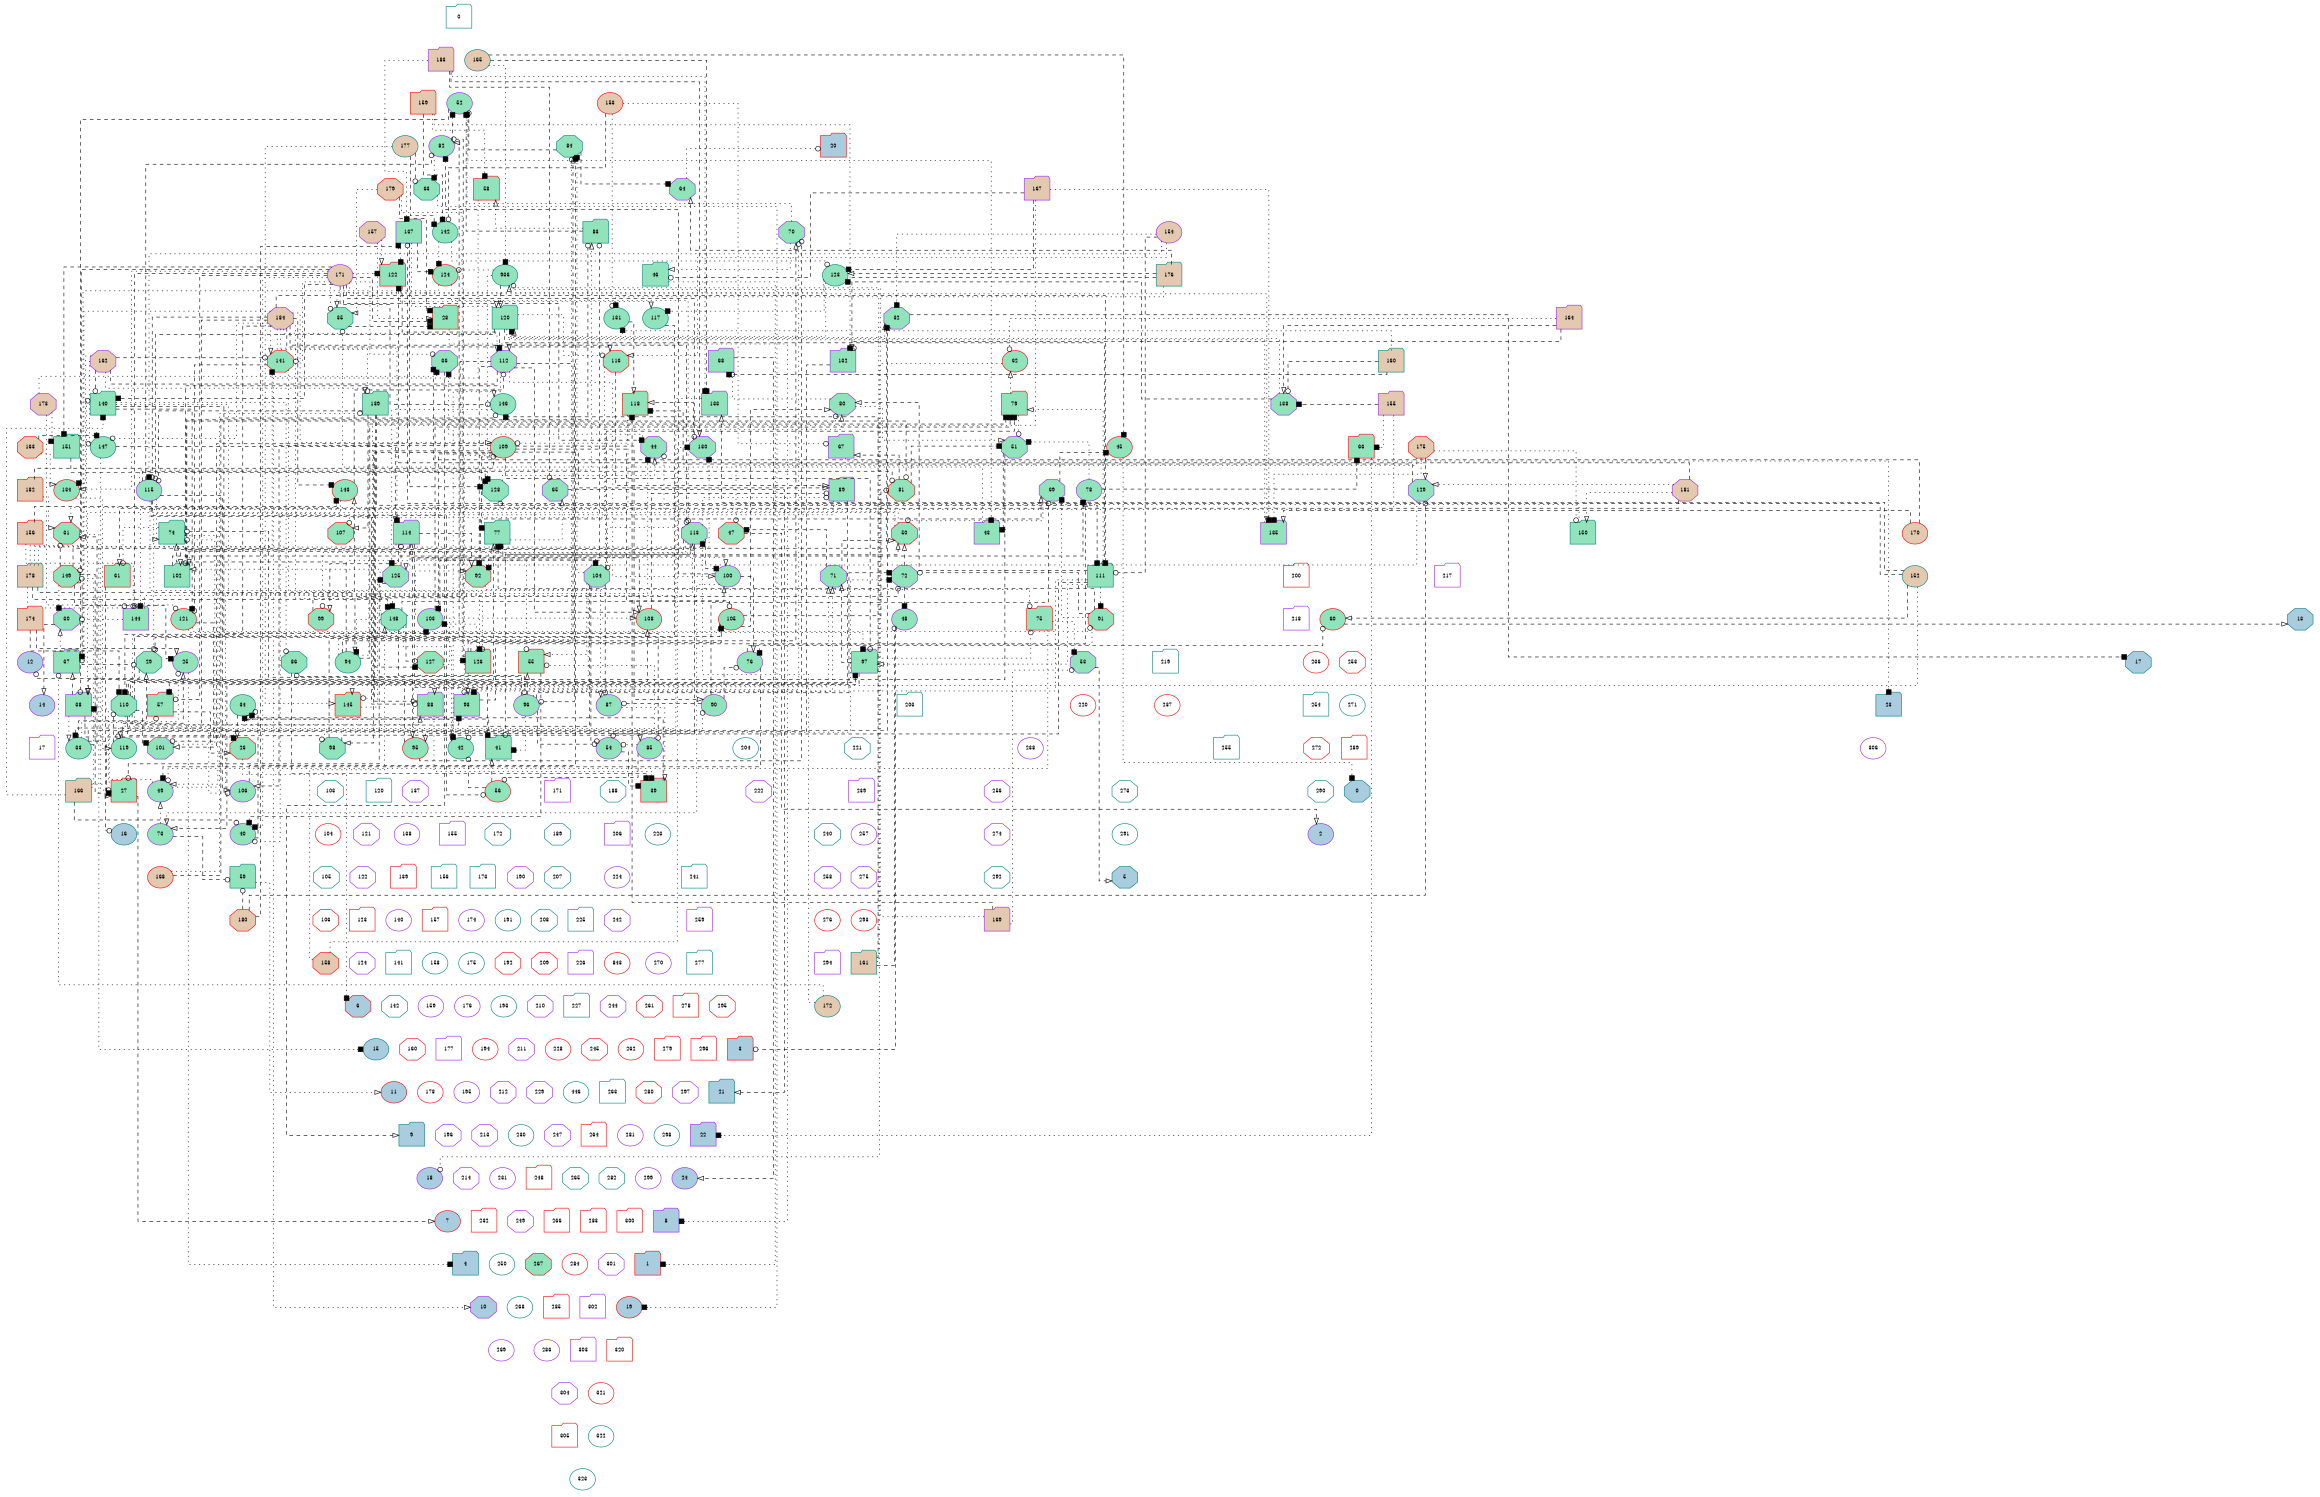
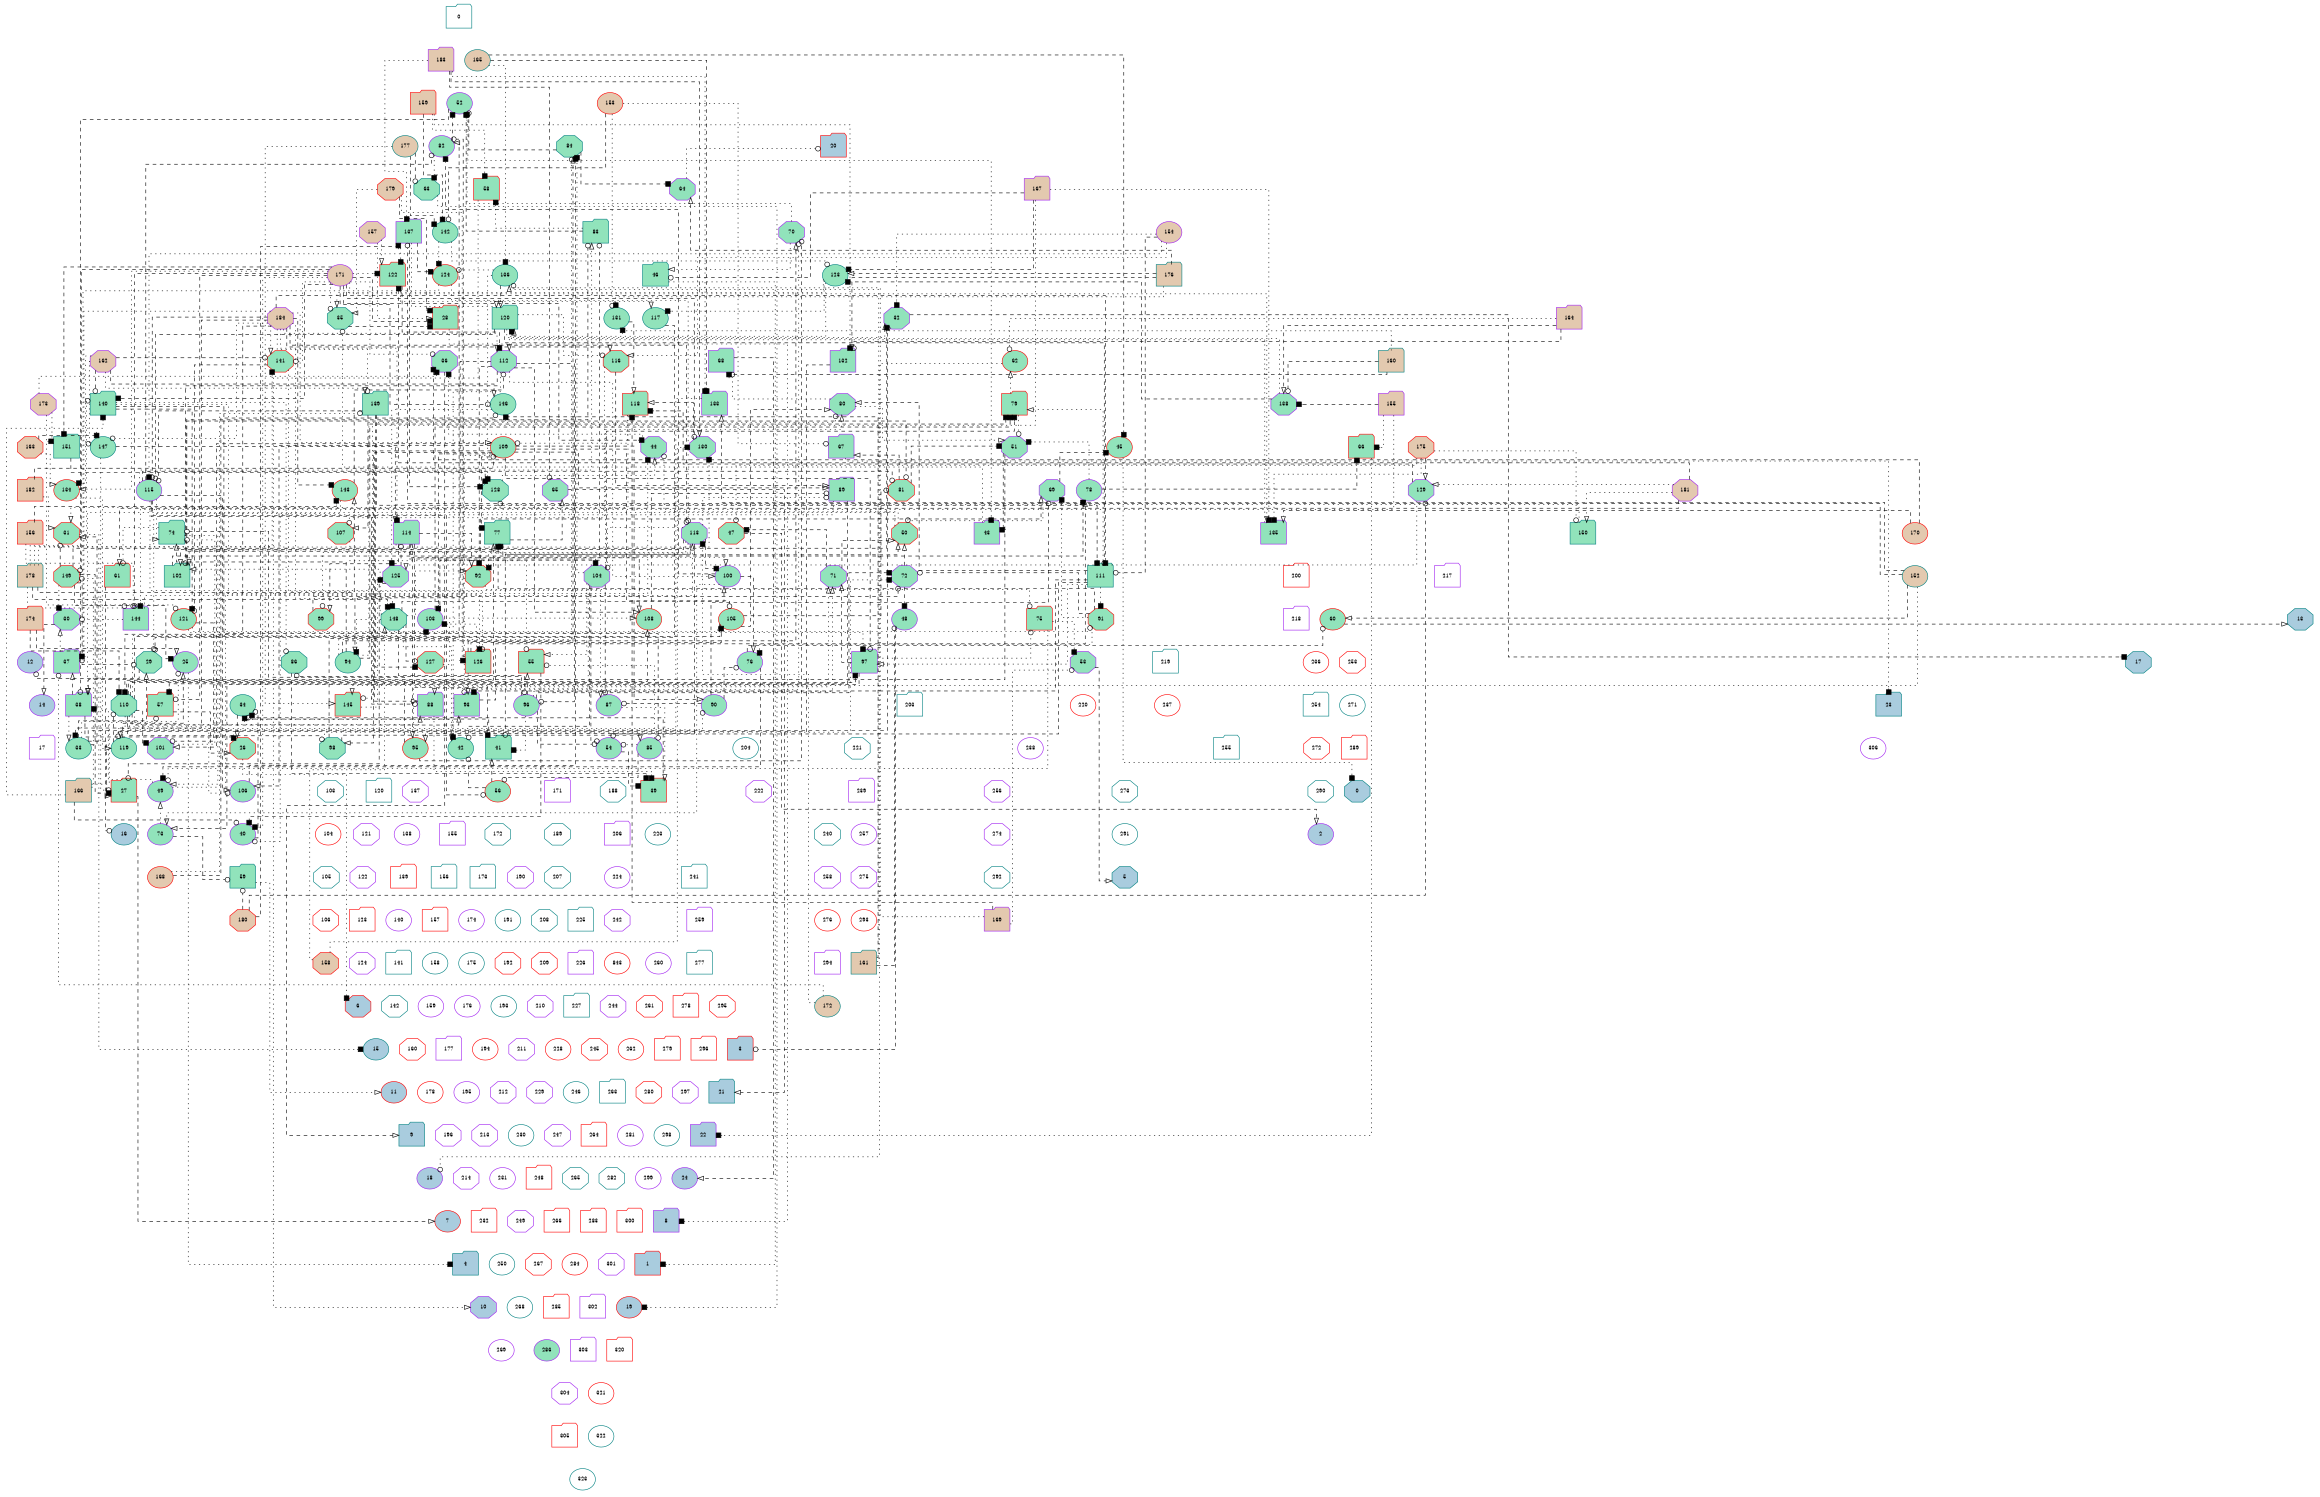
(528, 228) -> (528, 228)
(505, 275) -> (505, 275)
(553, 540) -> (553, 540)
(854, 691) -> (854, 691)
(291, 725) -> (291, 725)
(658, 963) -> (658, 963)
(576, 1092) -> (576, 1092)
(538, 1264) -> (538, 1264)
(547, 1350) -> (547, 1350)
